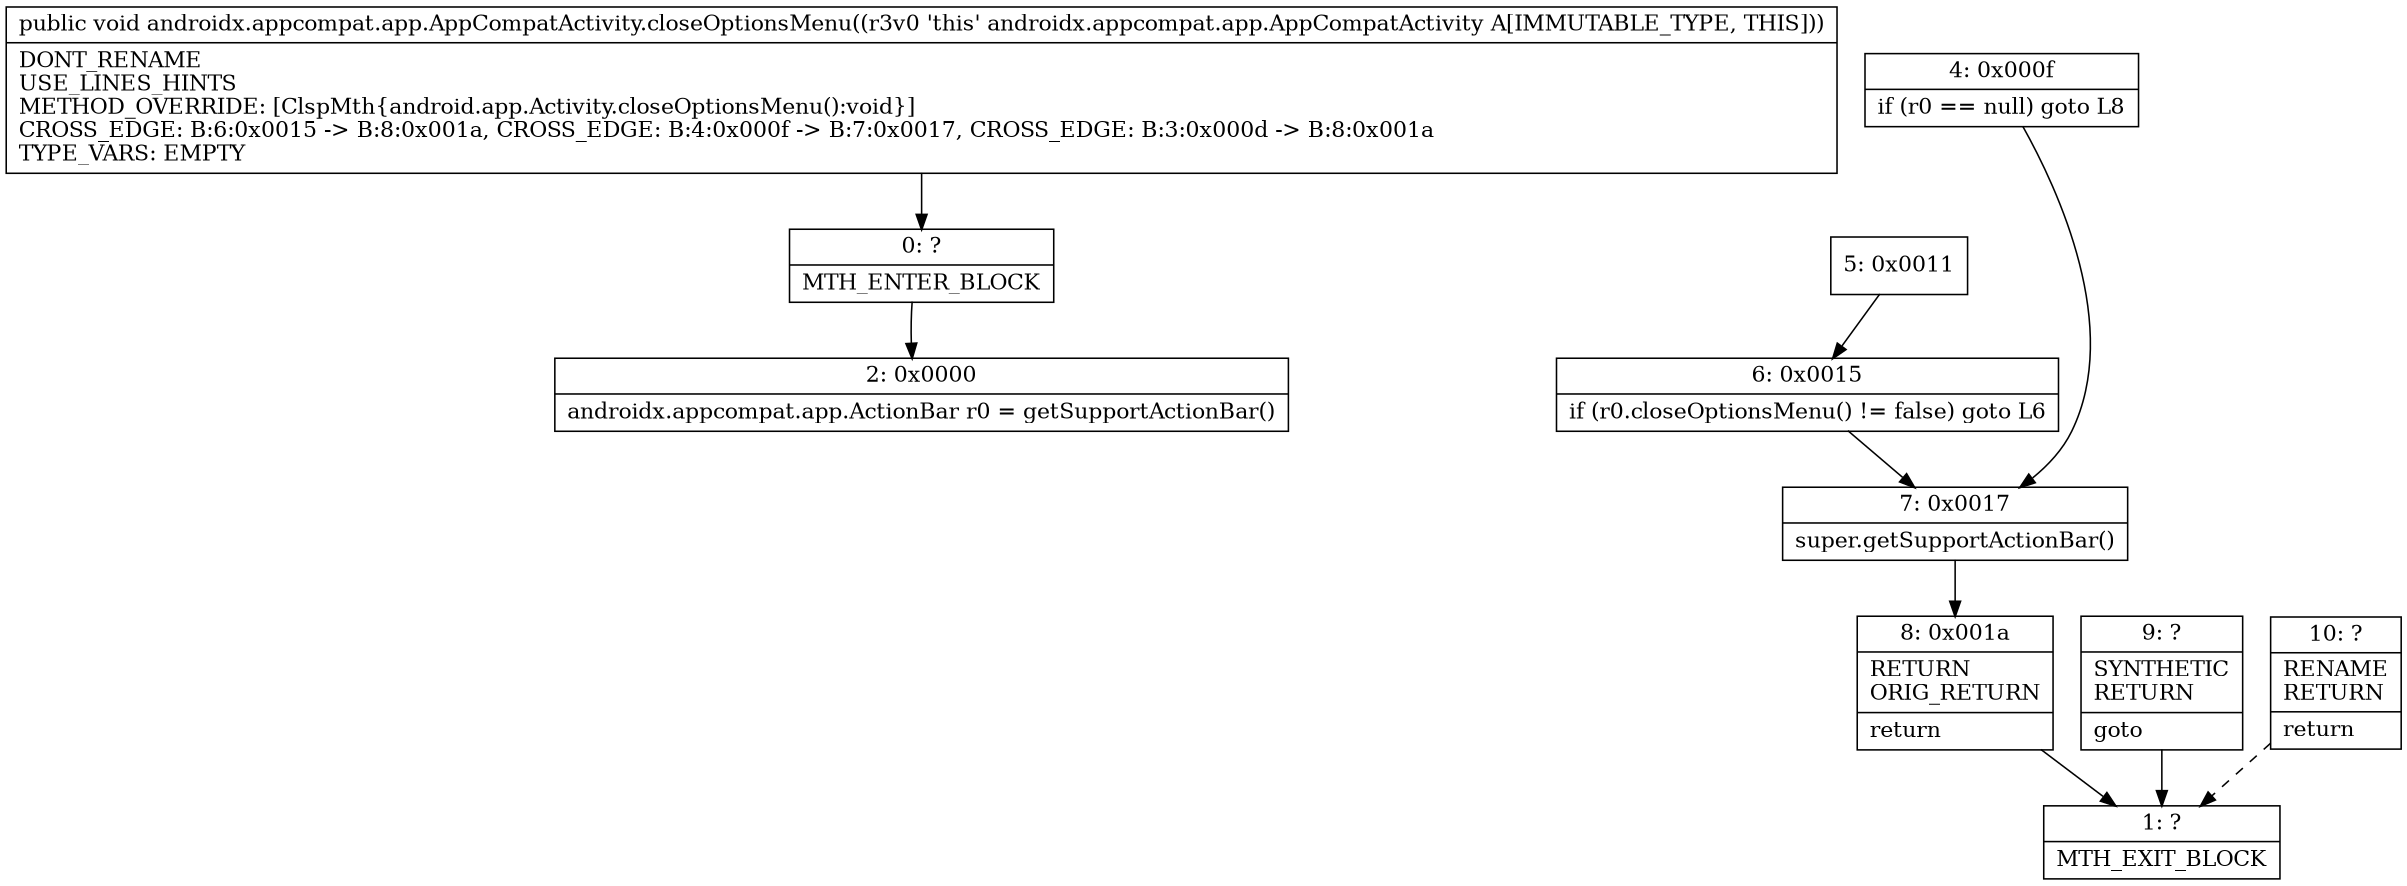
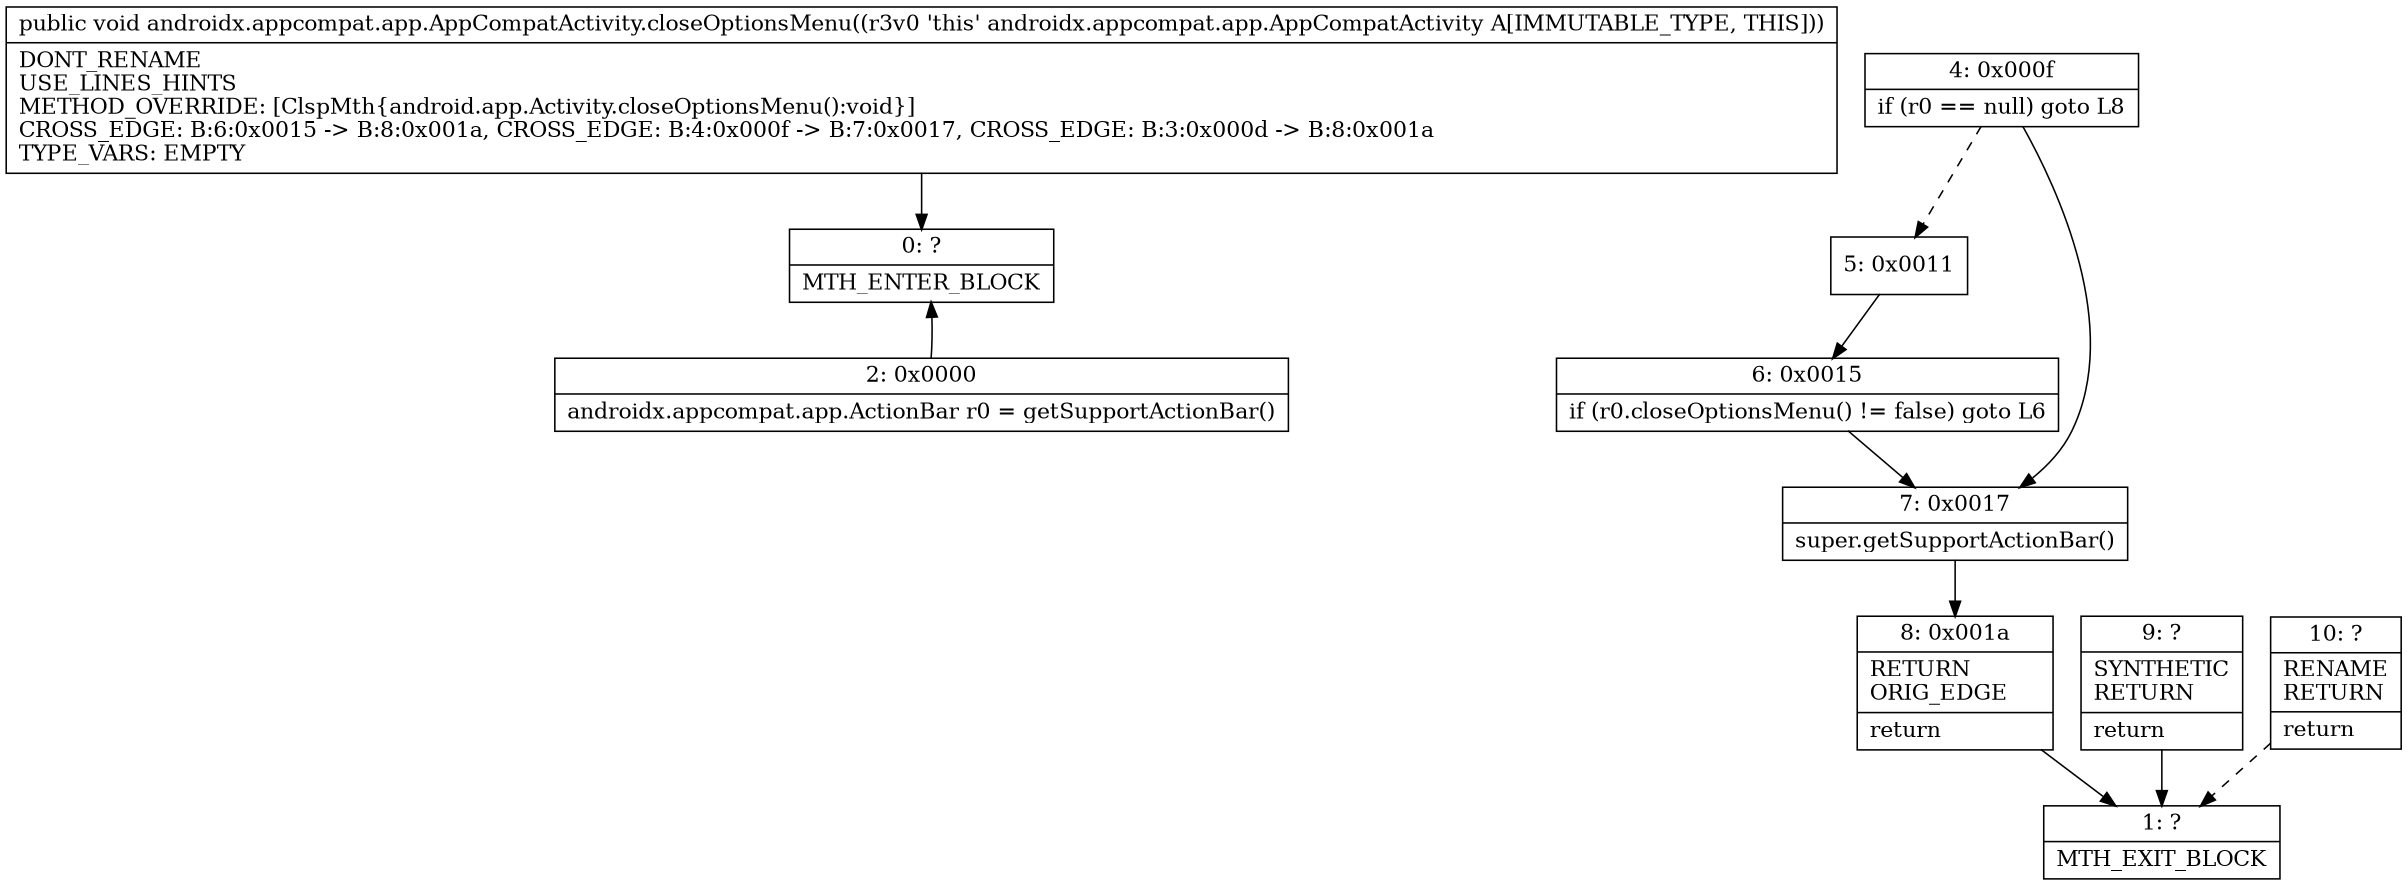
none -> (1952, 175)
(911, 322) -> (932, 338)
(1955, 693) -> (1939, 693)
(2118, 730) -> (2129, 730)
